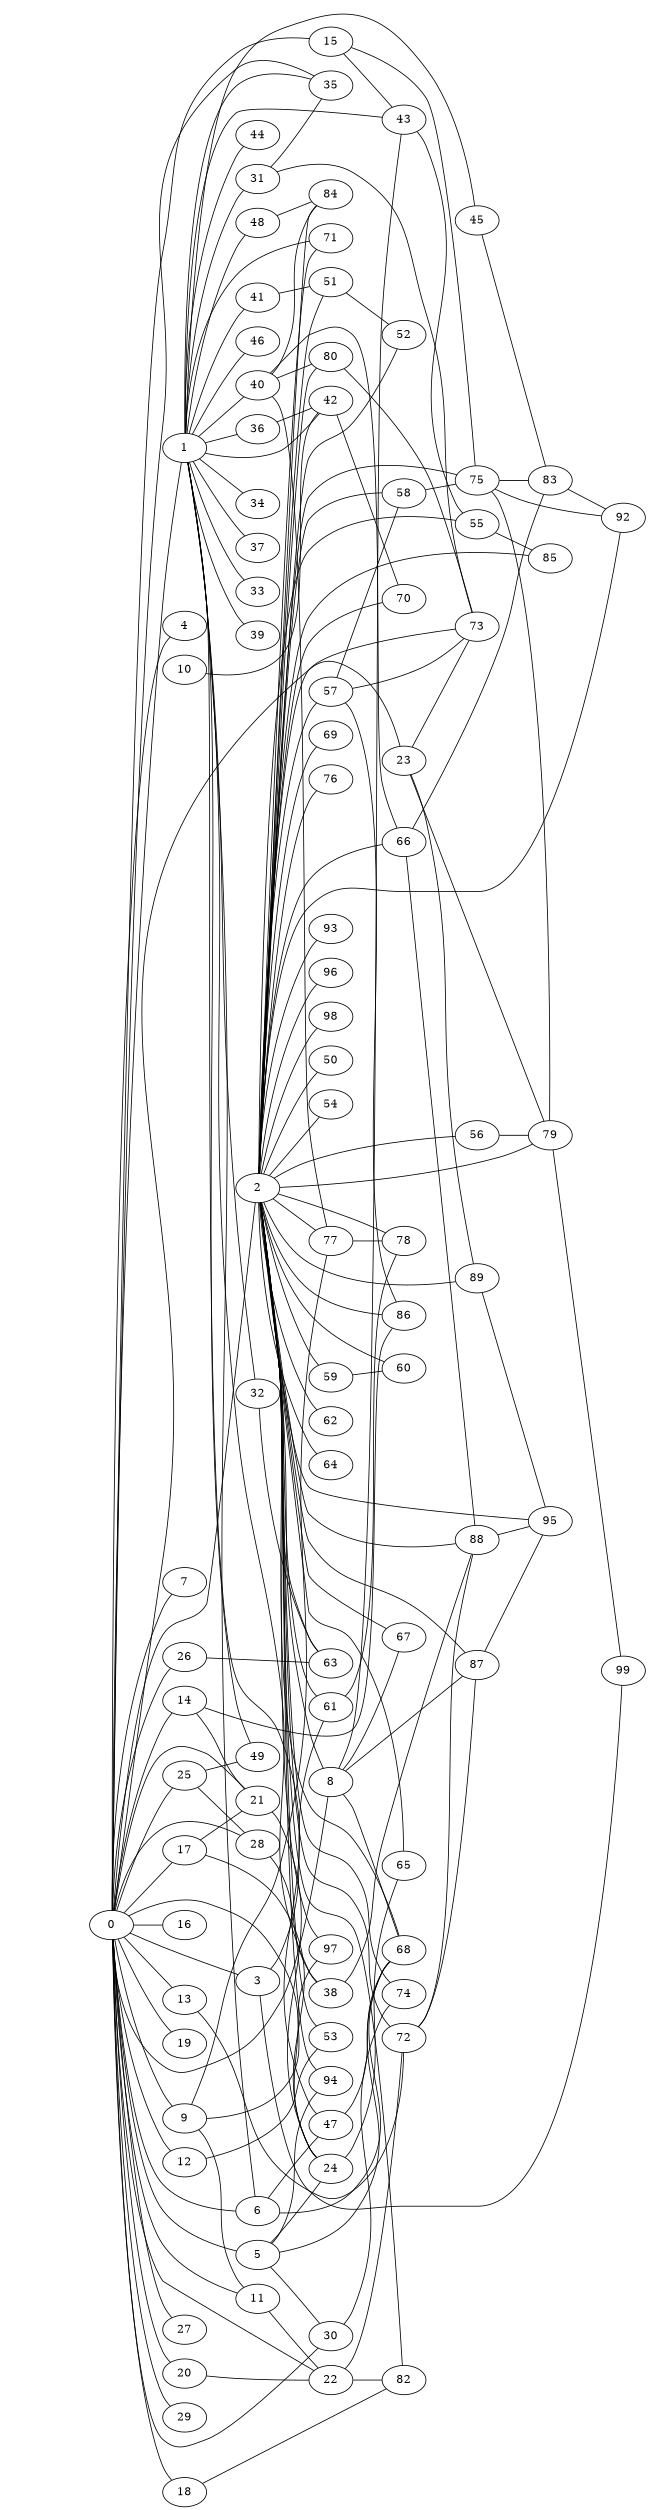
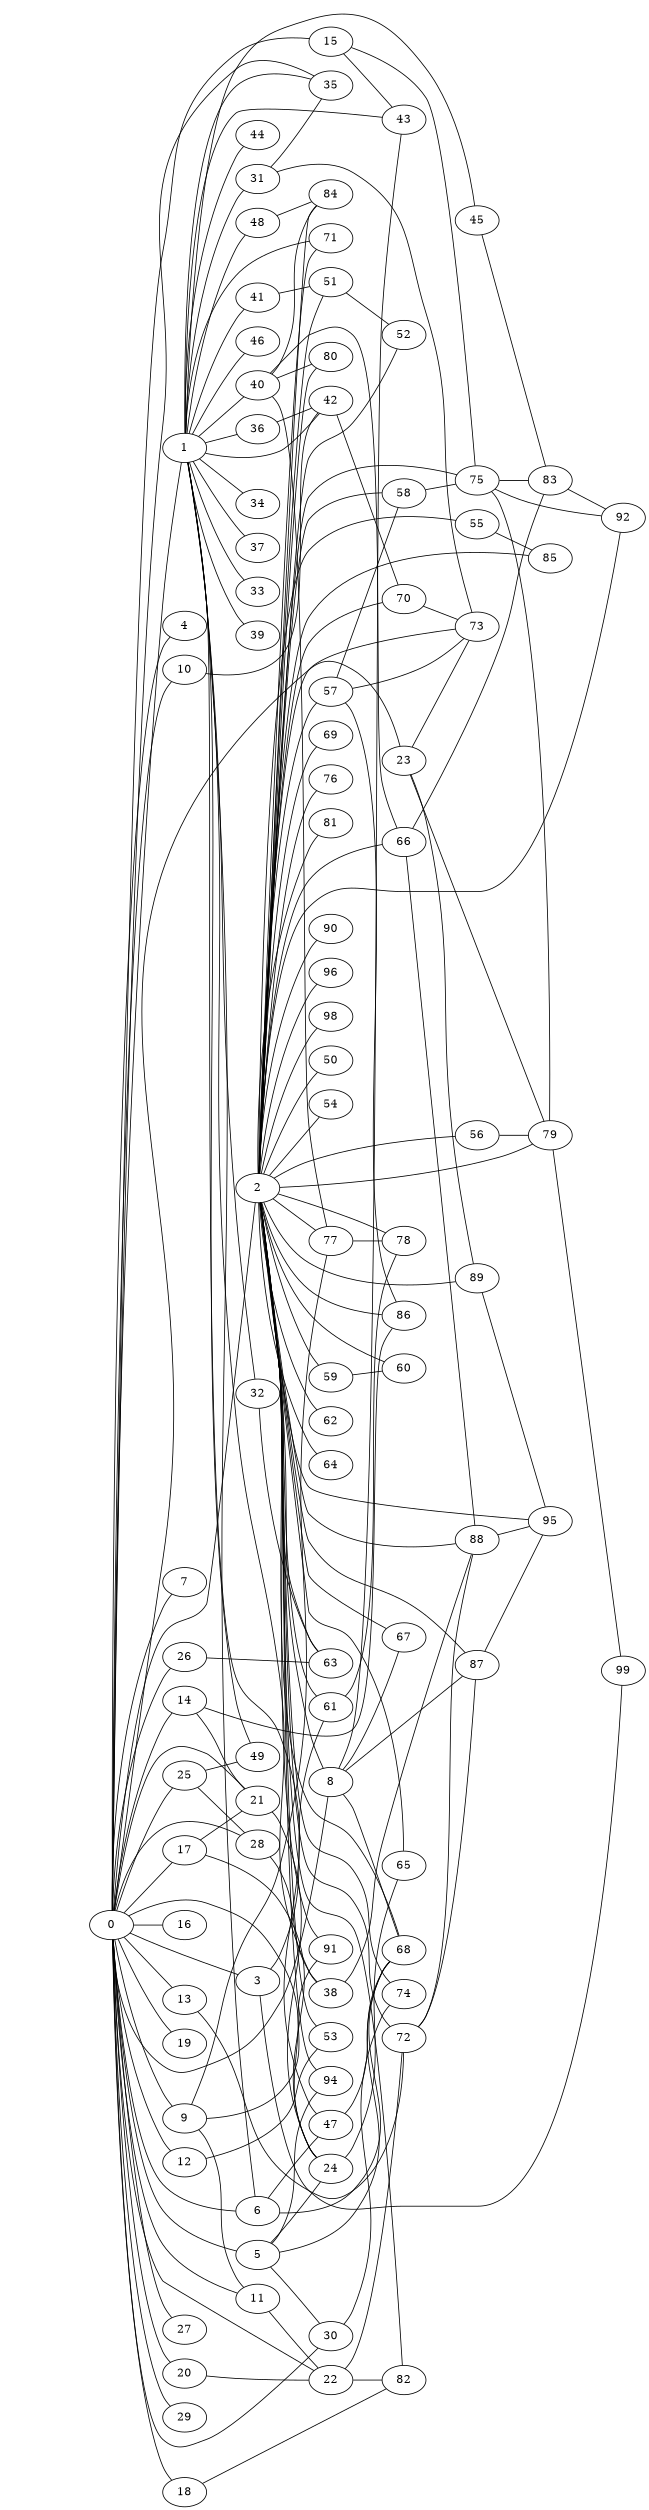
(439, 323) -> none
(429, 479) -> (441, 613)
none -> (331, 823)
(331, 929) -> (331, 929)
none -> (121, 1294)
(331, 1949) -> (331, 1949)
